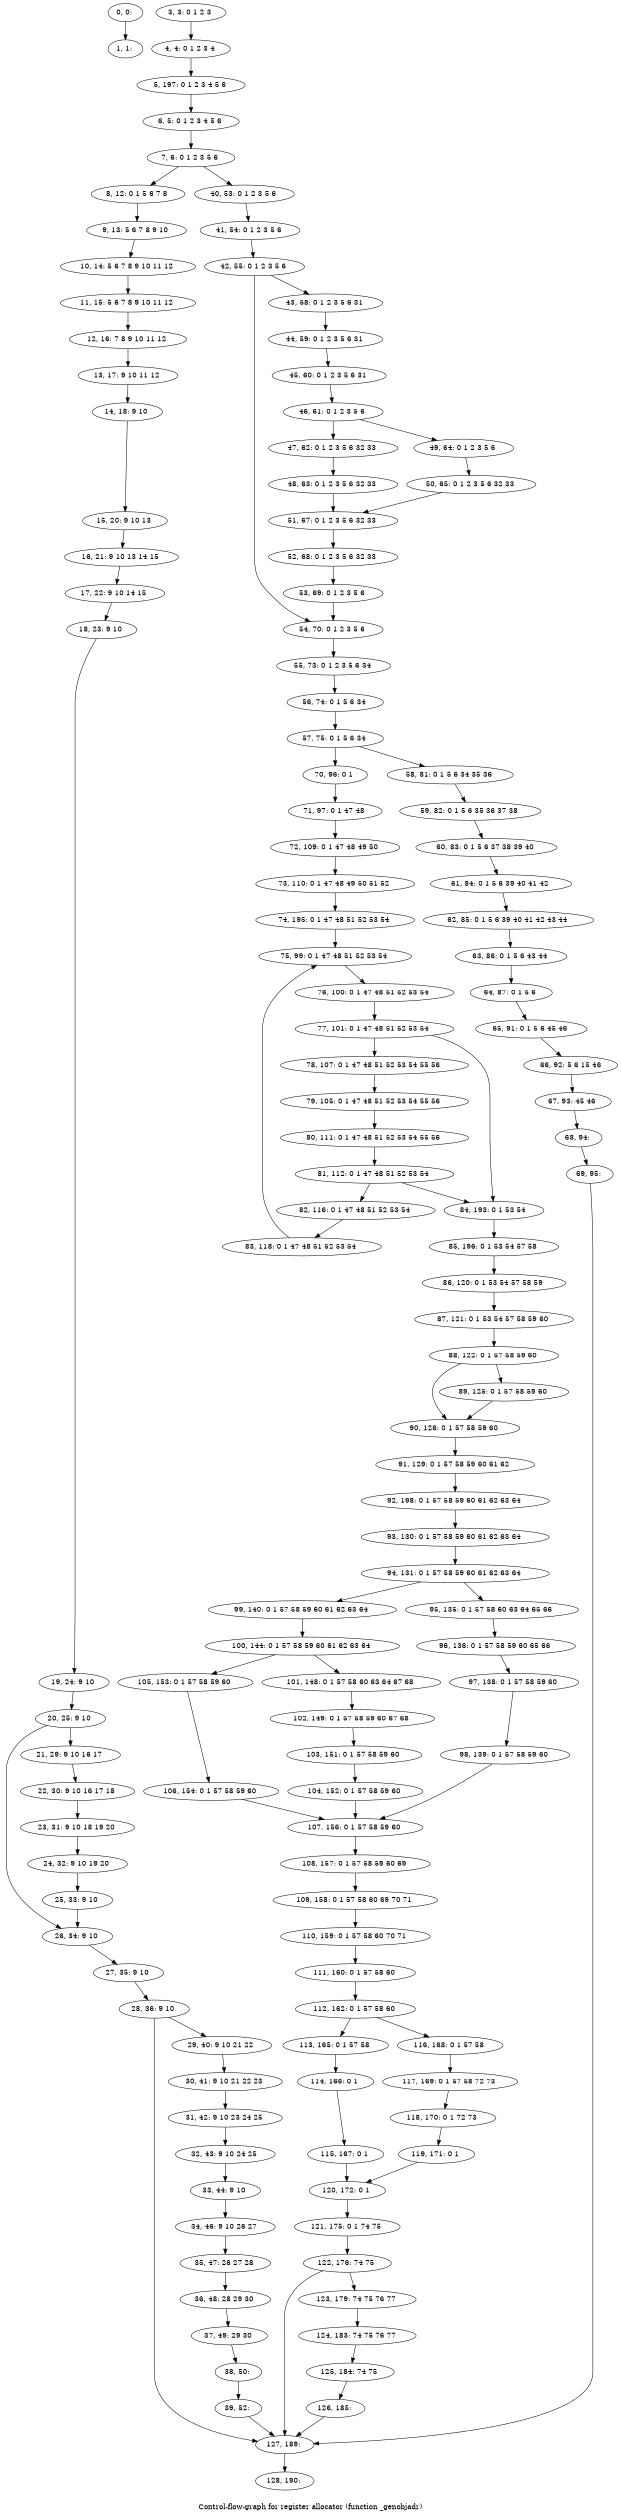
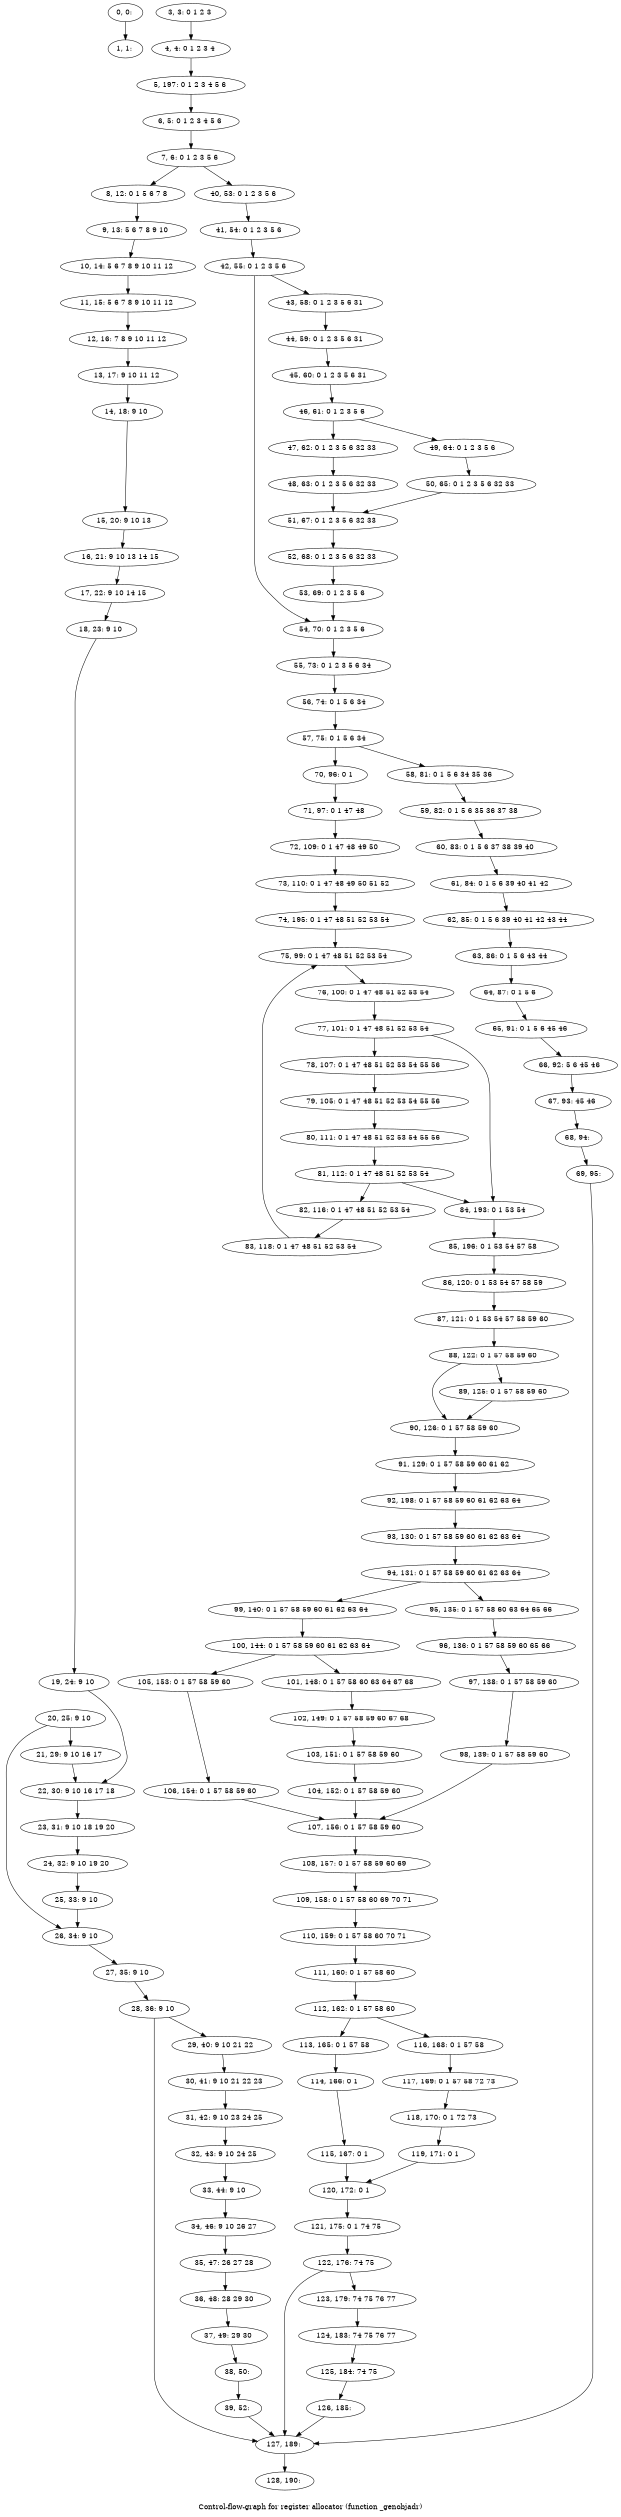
(571, 1065) -> (571, 1065)
(73, 1698) -> (122, 1734)
